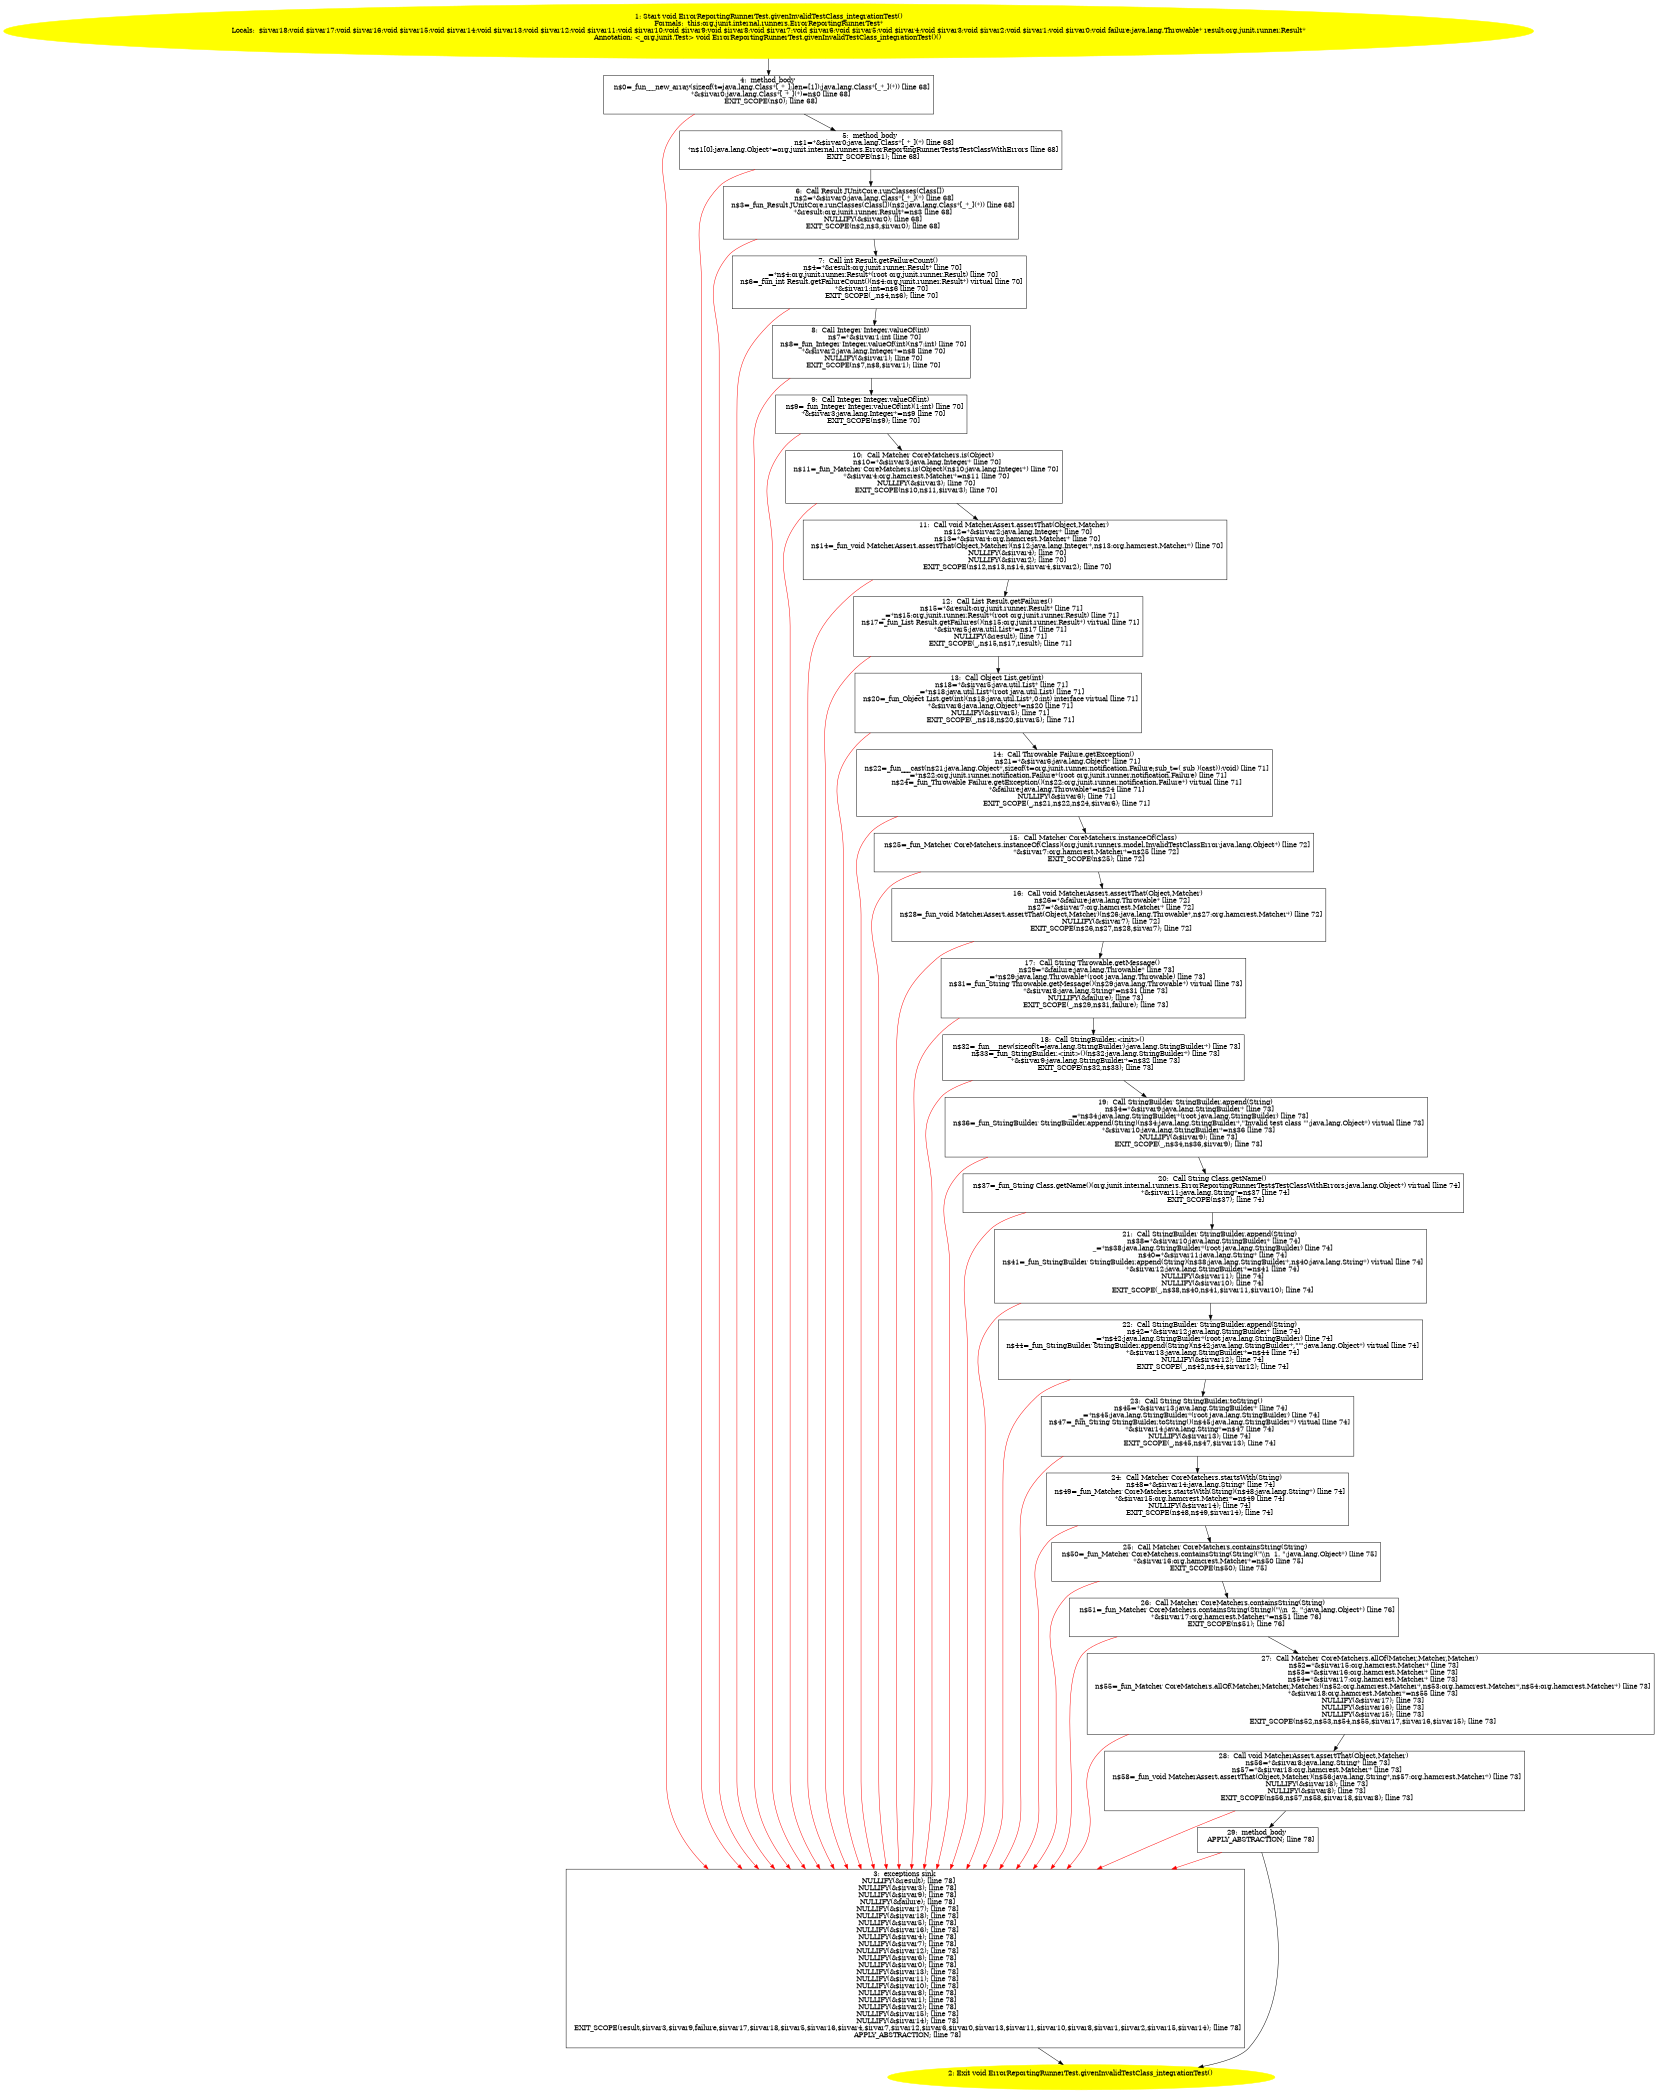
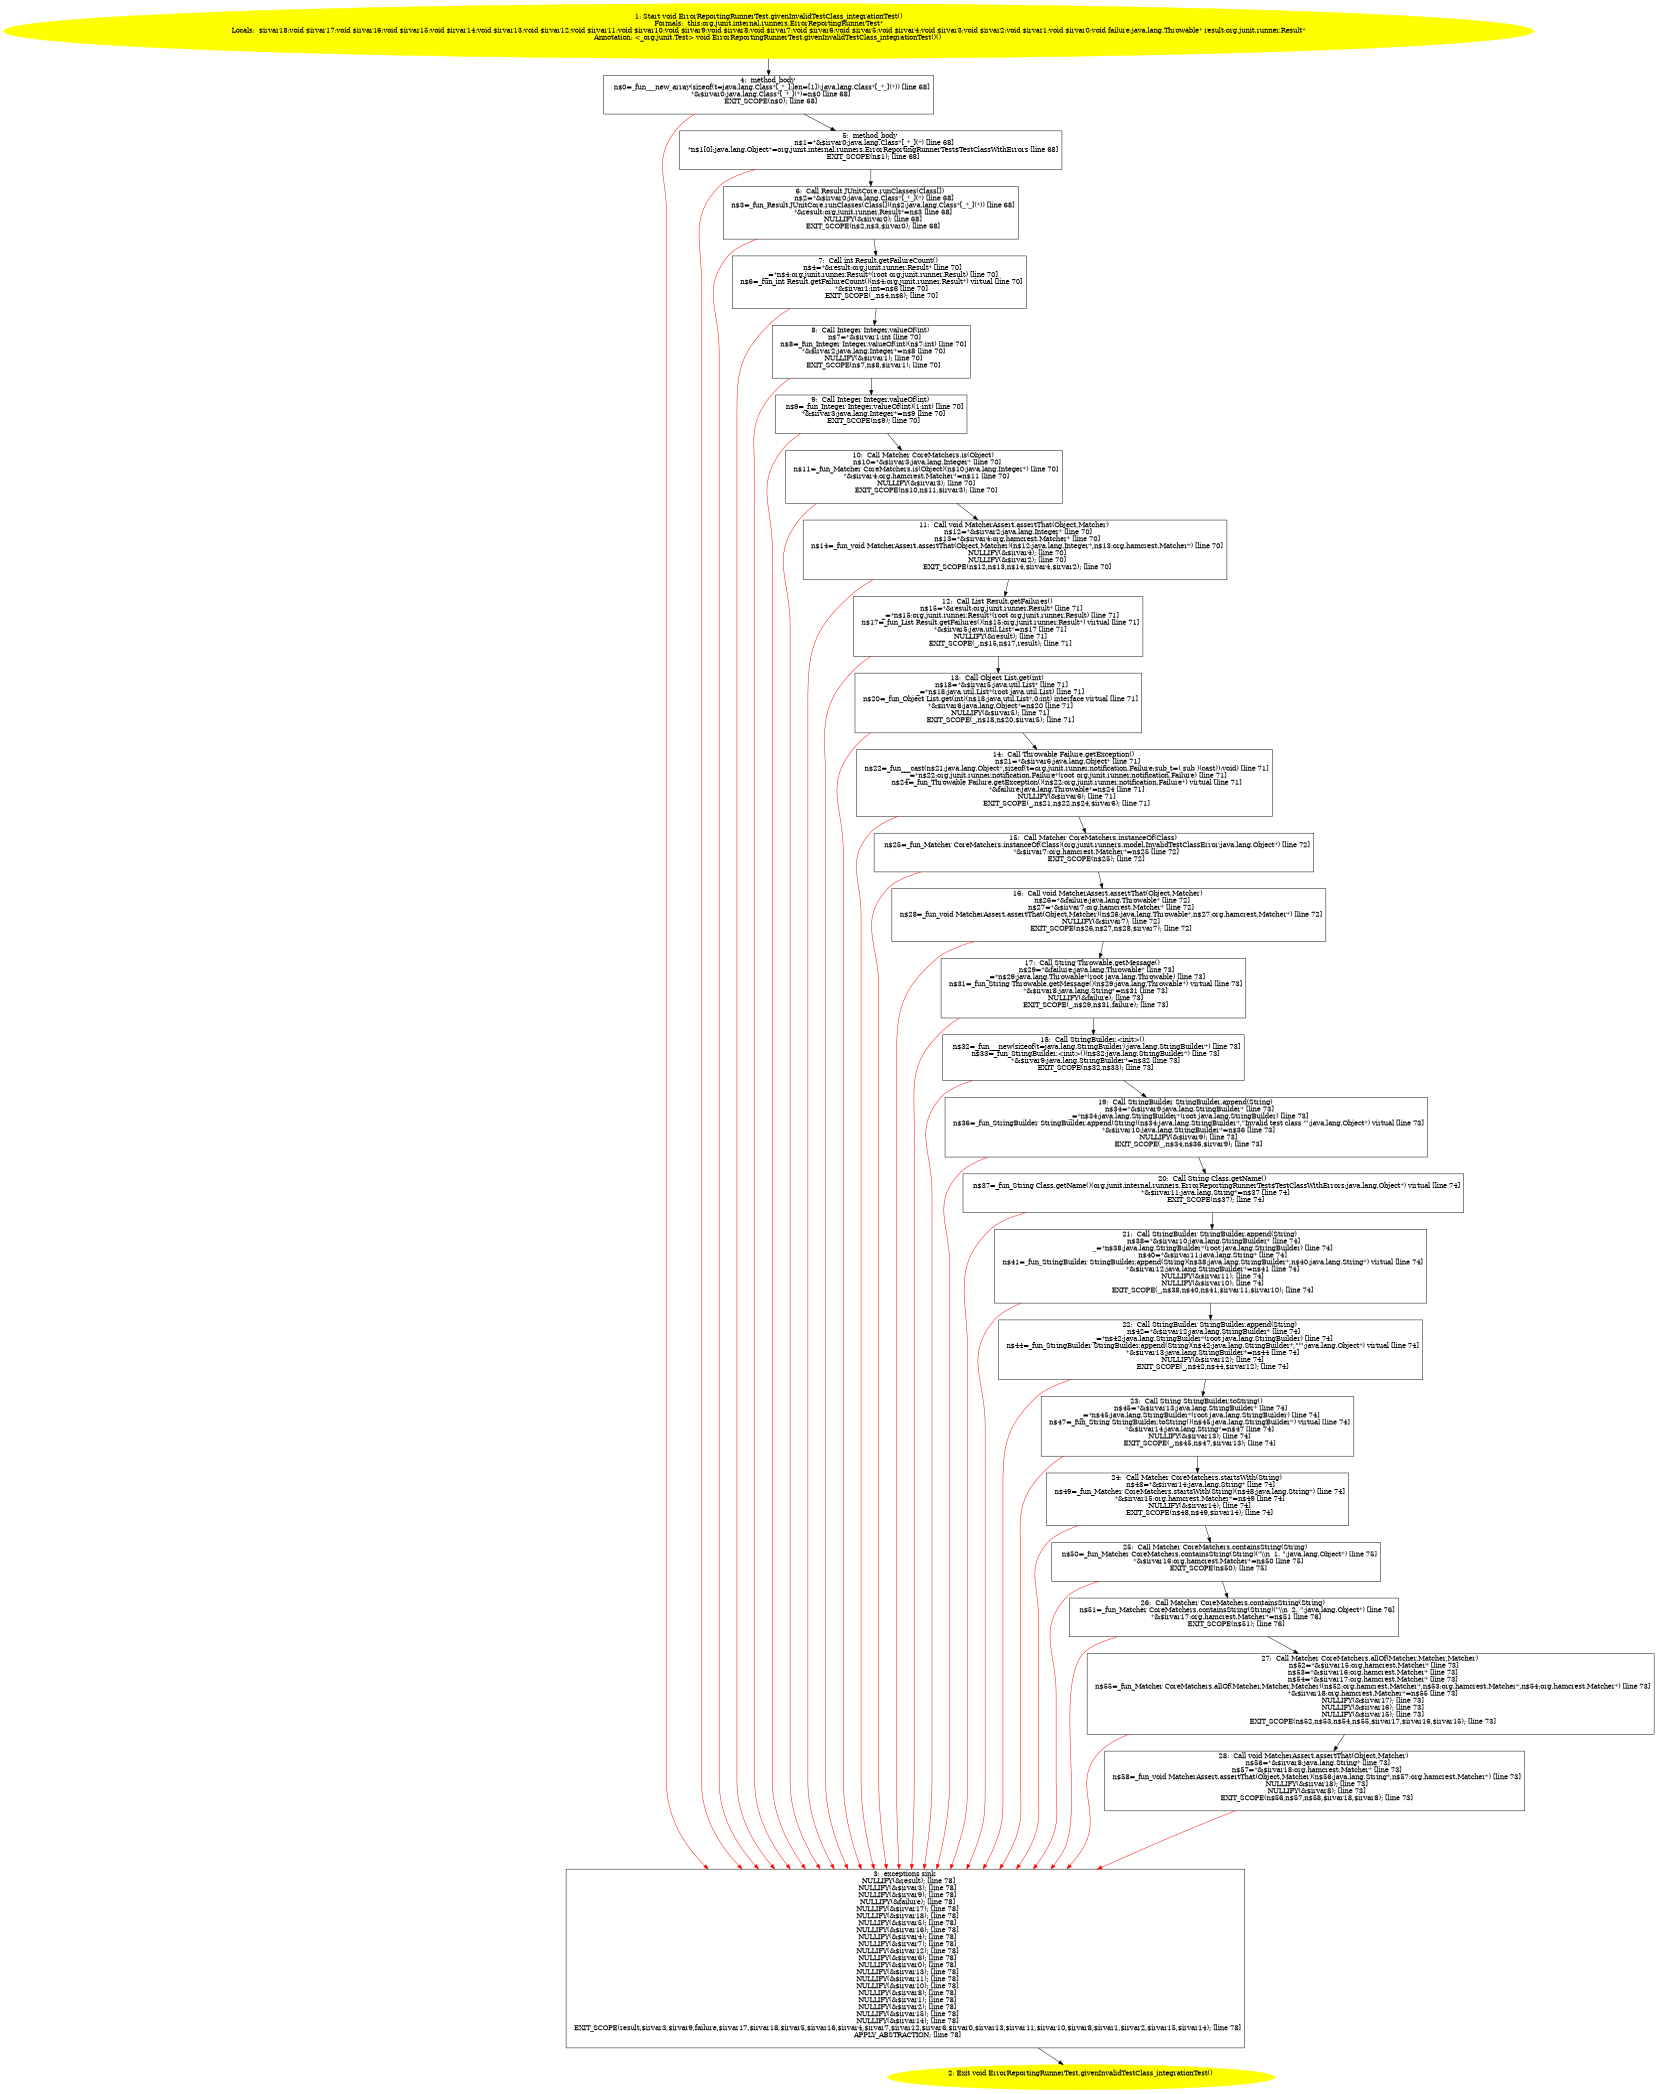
(1258, 1840) -> none
